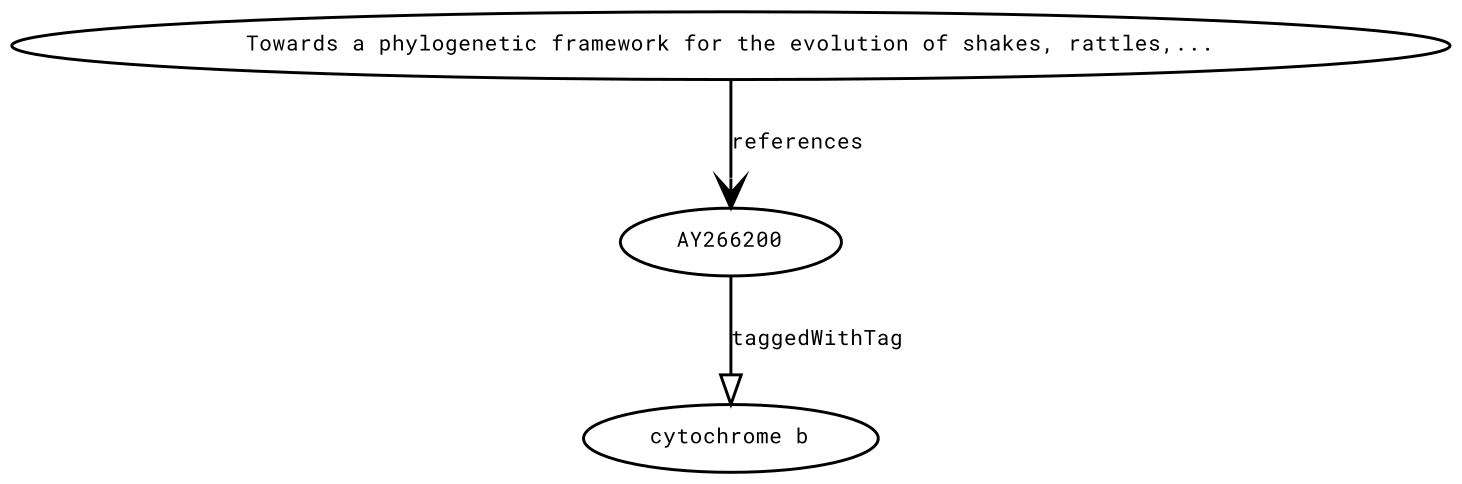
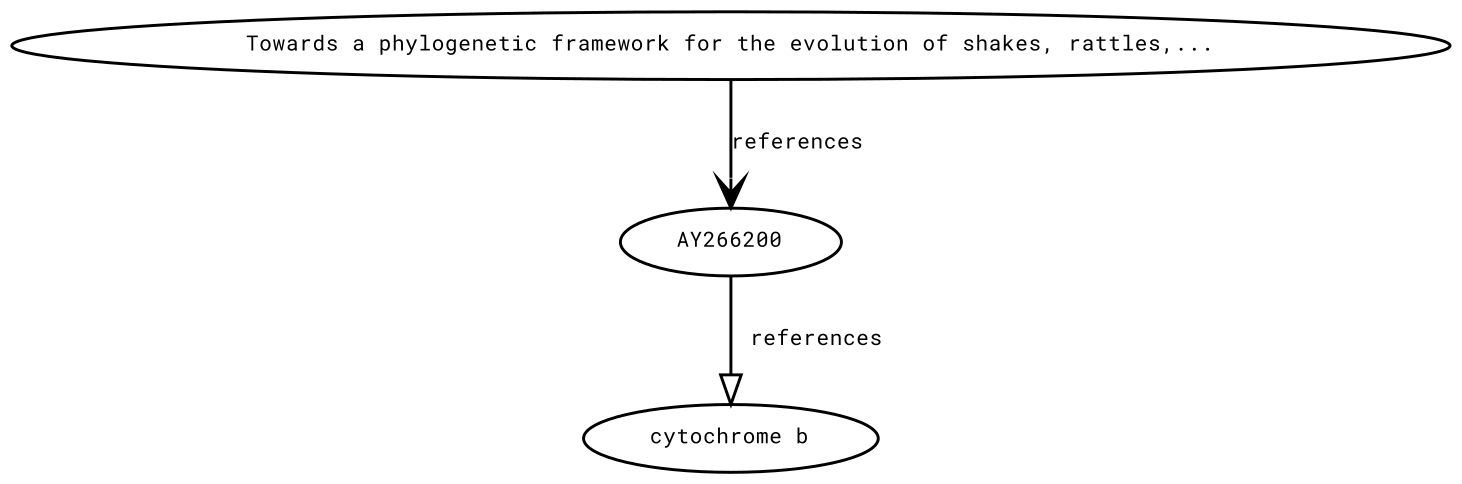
(818, 340) -> (818, 340)
